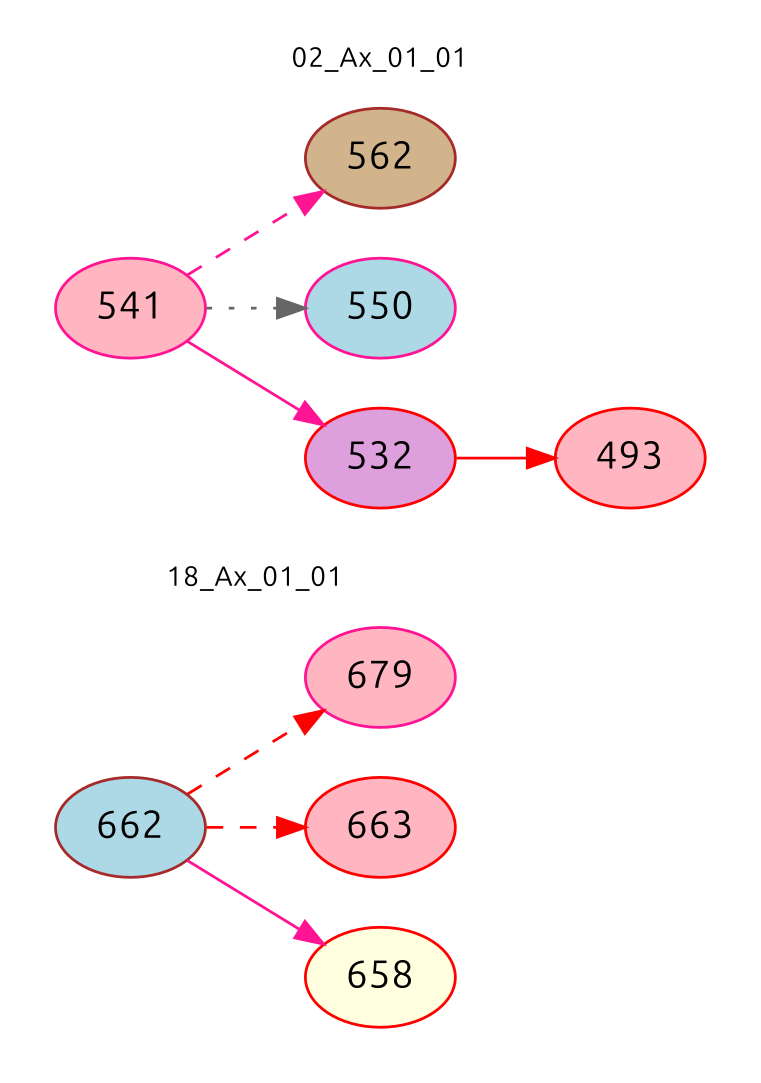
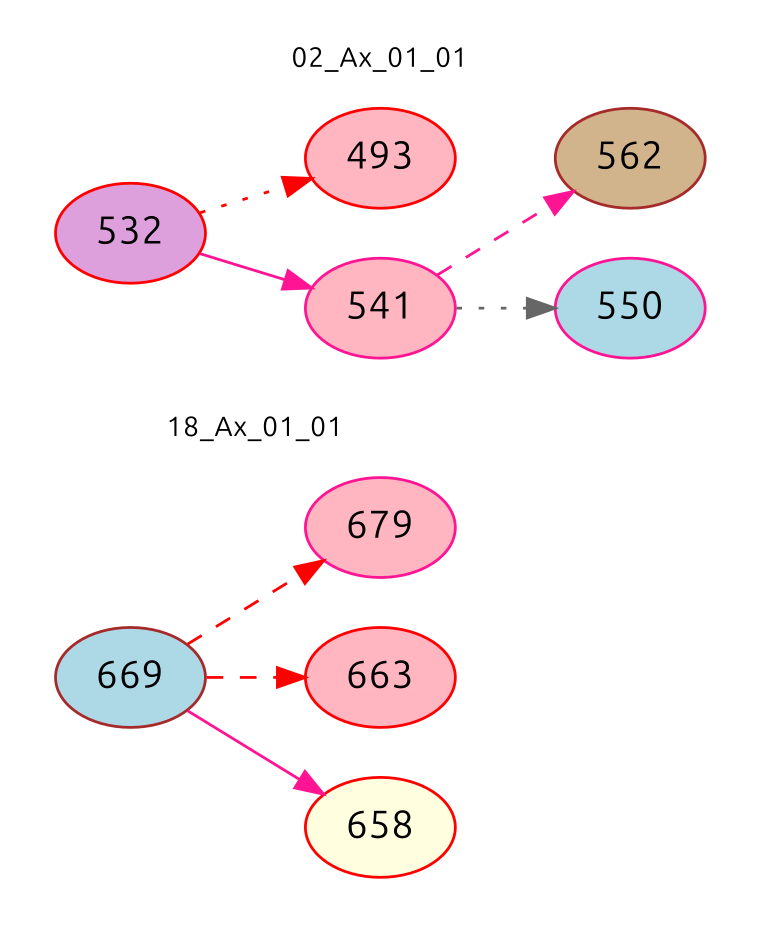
(243, 376) -> (242, 267)
(492, 458) -> (242, 200)
(130, 827) -> (130, 677)
